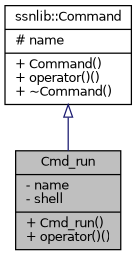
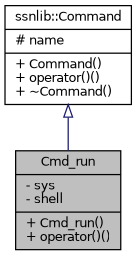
(48, 186) -> (41, 186)
